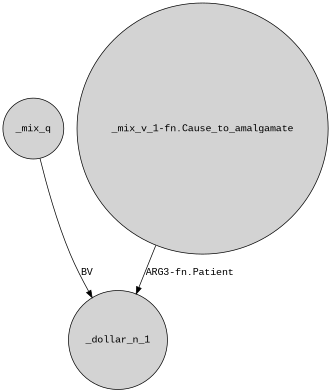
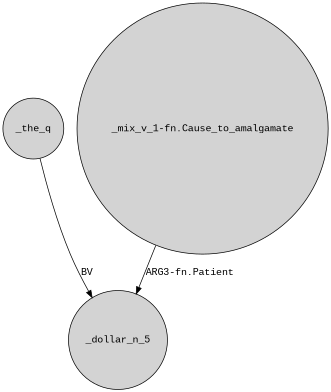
(33, 129) -> (33, 129)
(118, 340) -> (118, 340)
